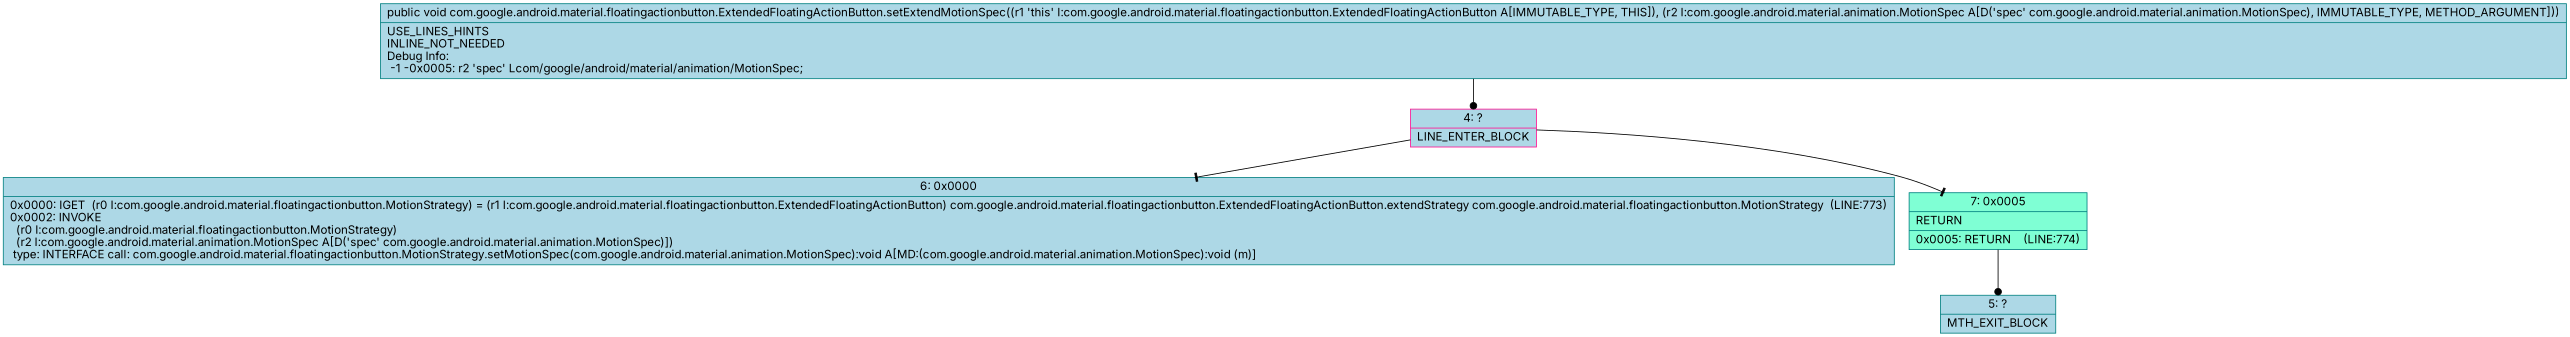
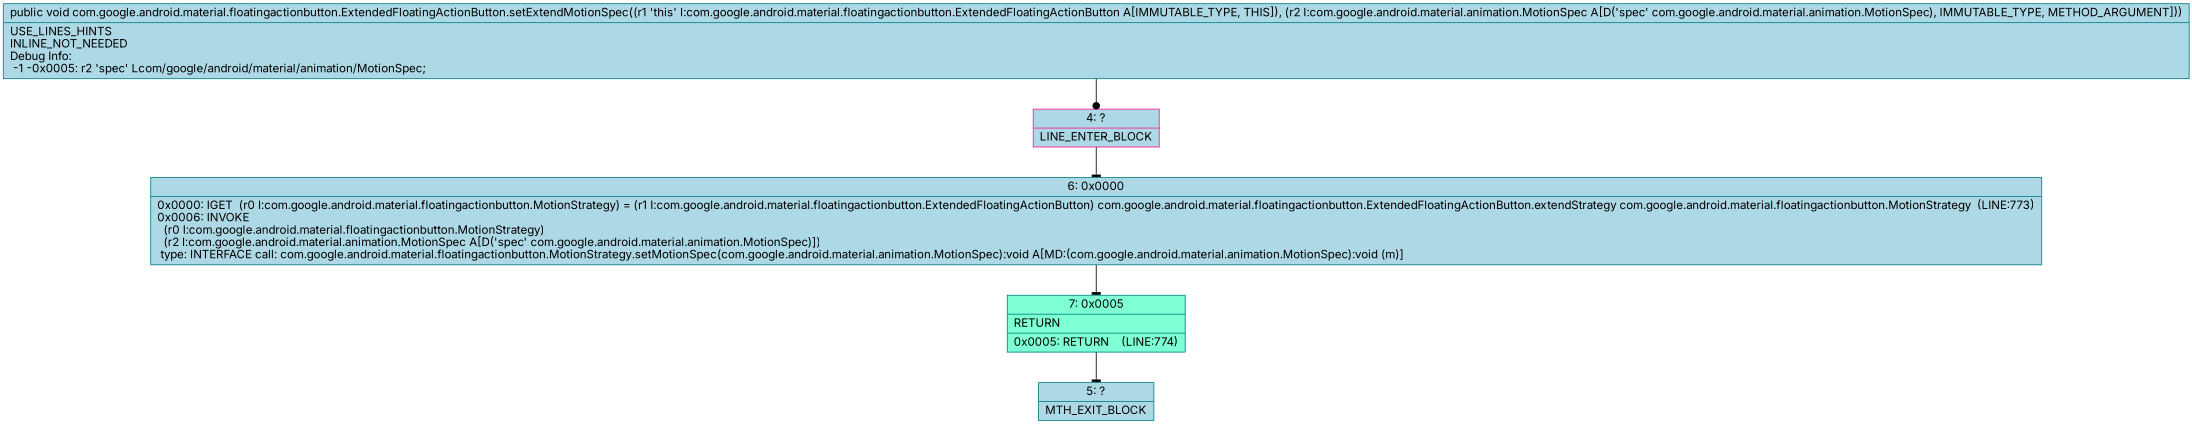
(1741, 146) -> (1096, 278)
(59, 218) -> (207, 218)
(1998, 269) -> (1096, 365)
